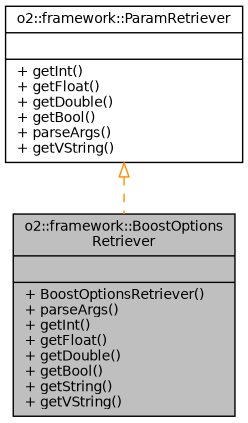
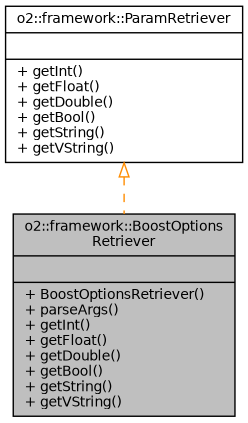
(64, 133) -> (61, 133)
